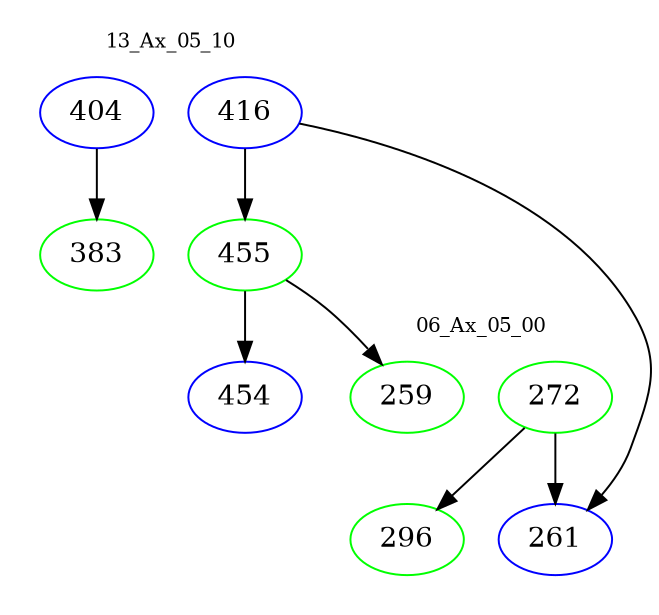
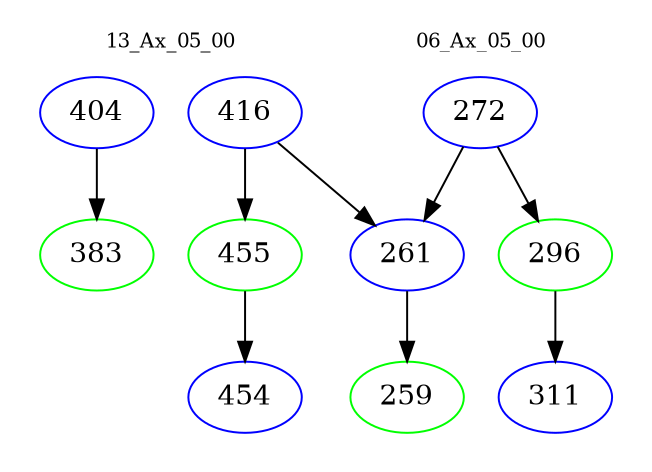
(171, 42) -> (171, 42)
(347, 328) -> (407, 316)
none -> (555, 397)
(555, 397) -> (480, 113)
